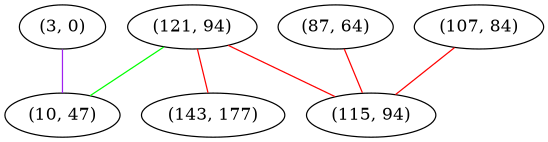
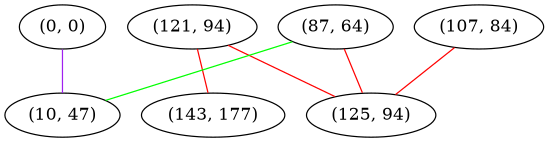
(62, 27) -> (62, 27)
(127, 71) -> (194, 73)
(371, 115) -> (371, 115)
